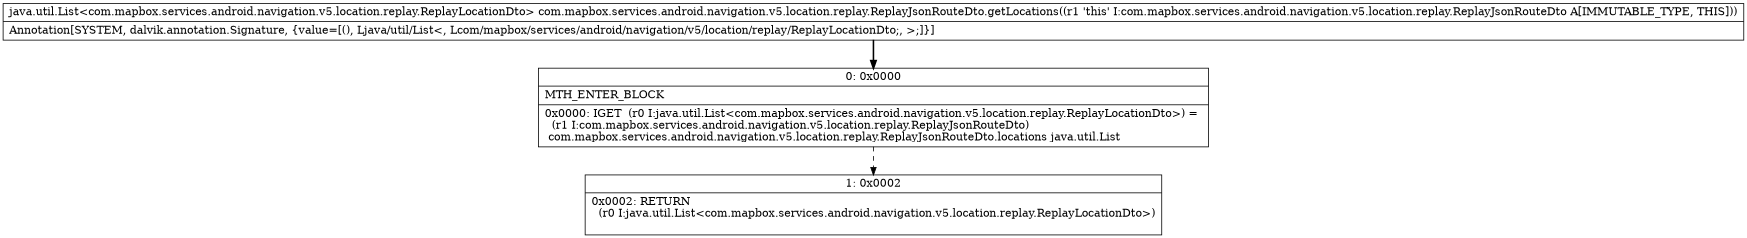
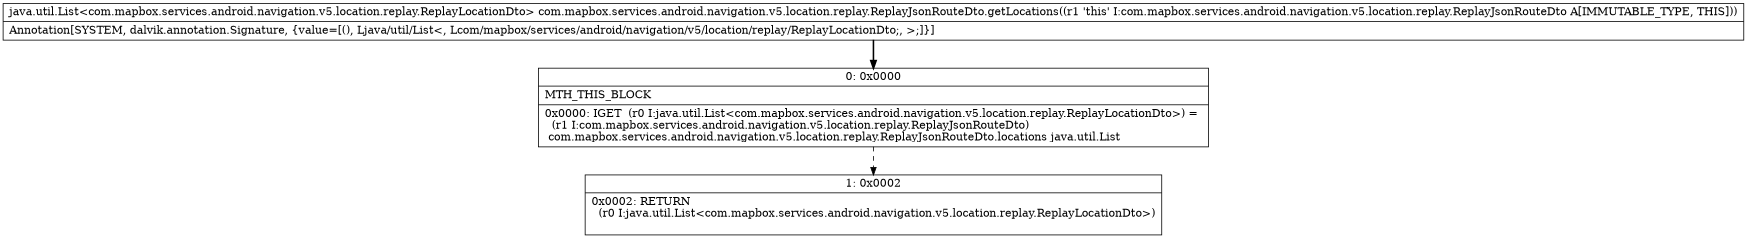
(605, 95) -> (598, 95)
